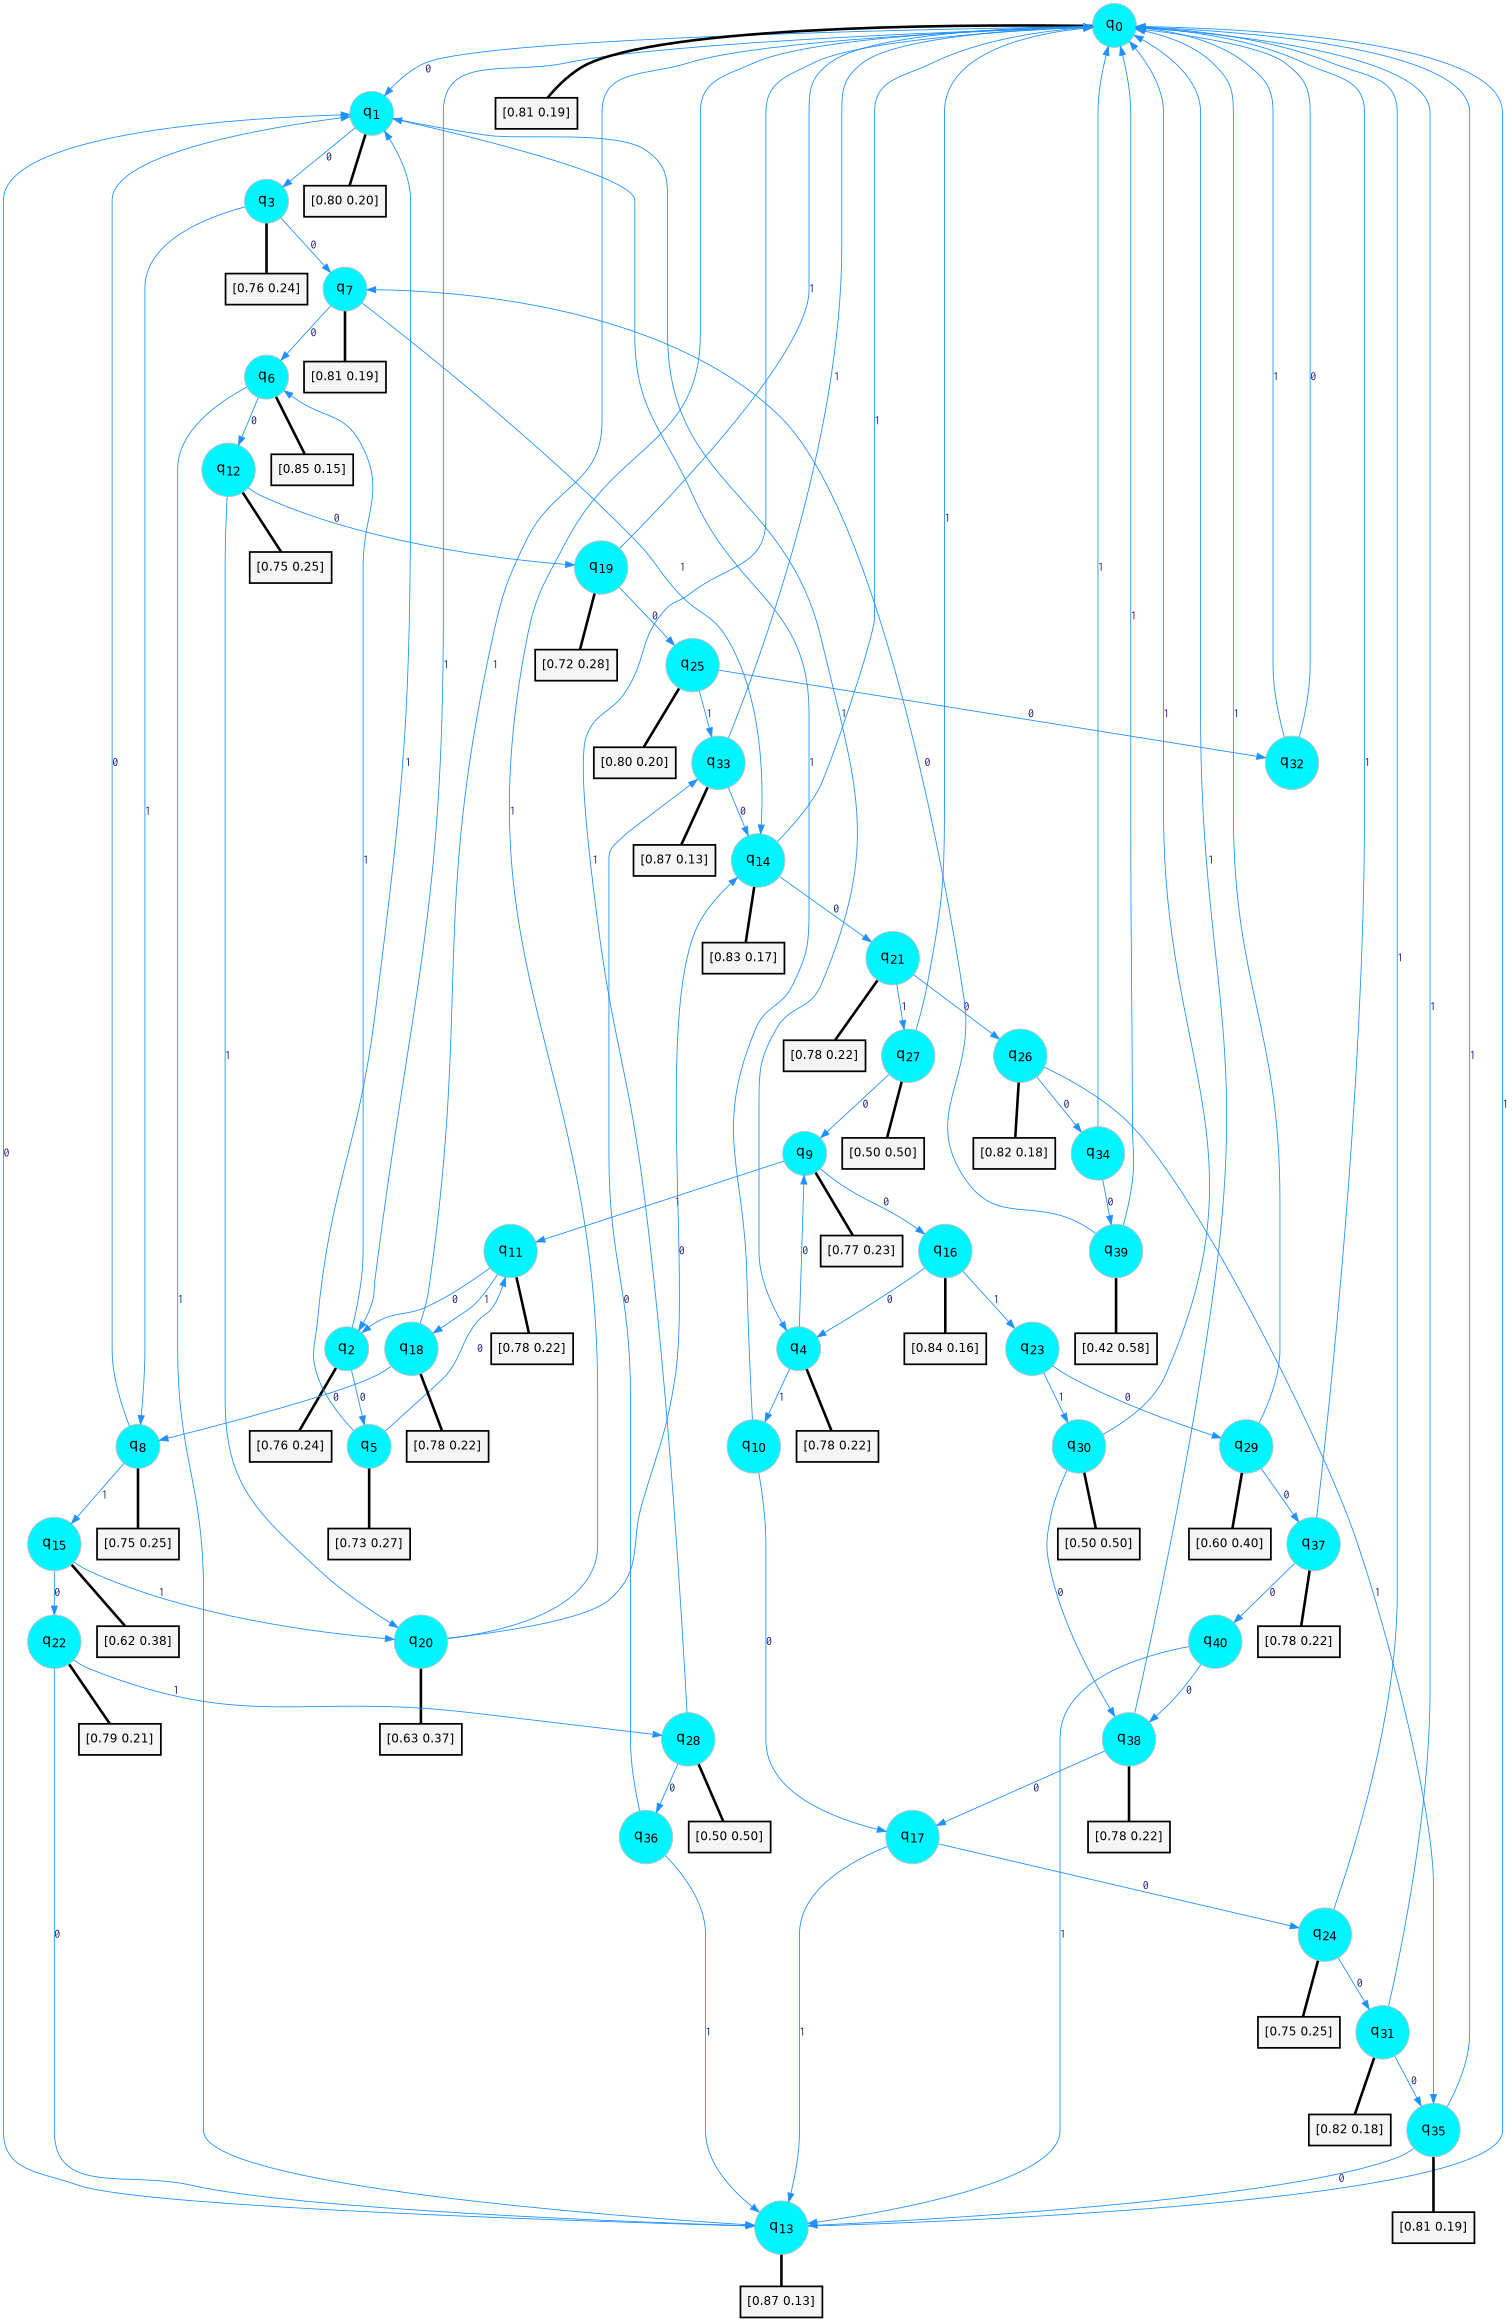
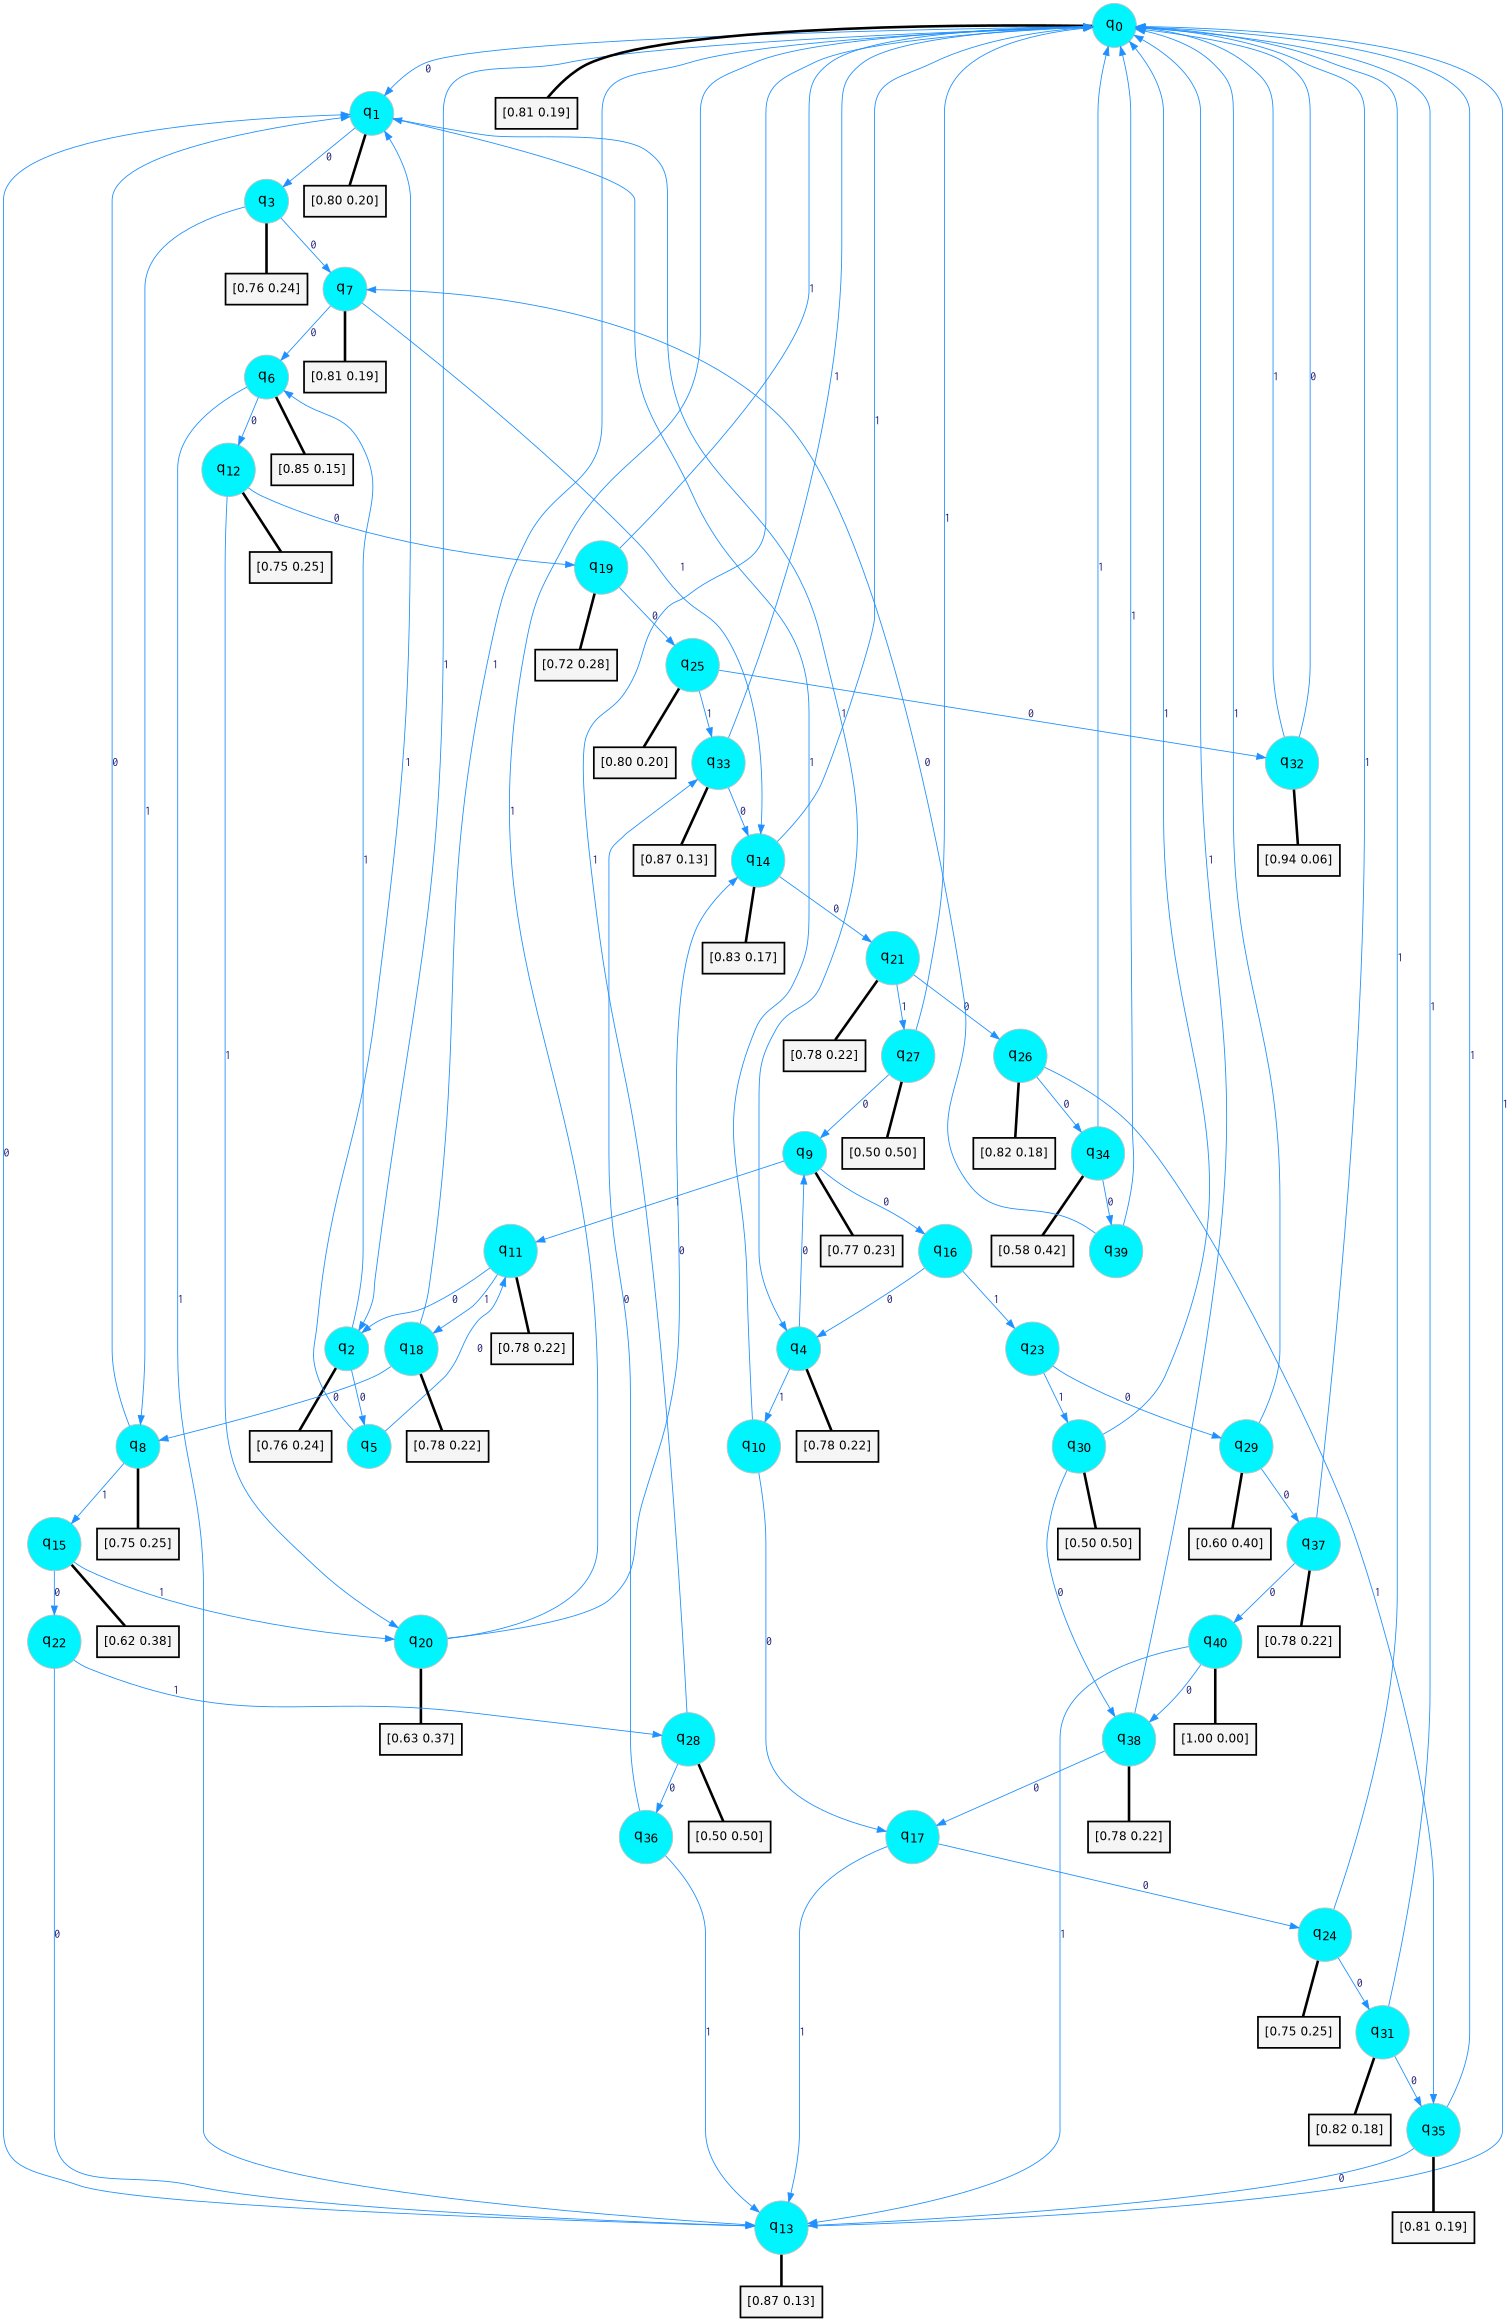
none -> (1299, 860)
none -> (1032, 1251)
(945, 1349) -> none
(1116, 1349) -> none
(369, 1544) -> none
(120, 1739) -> none
none -> (1215, 1739)
